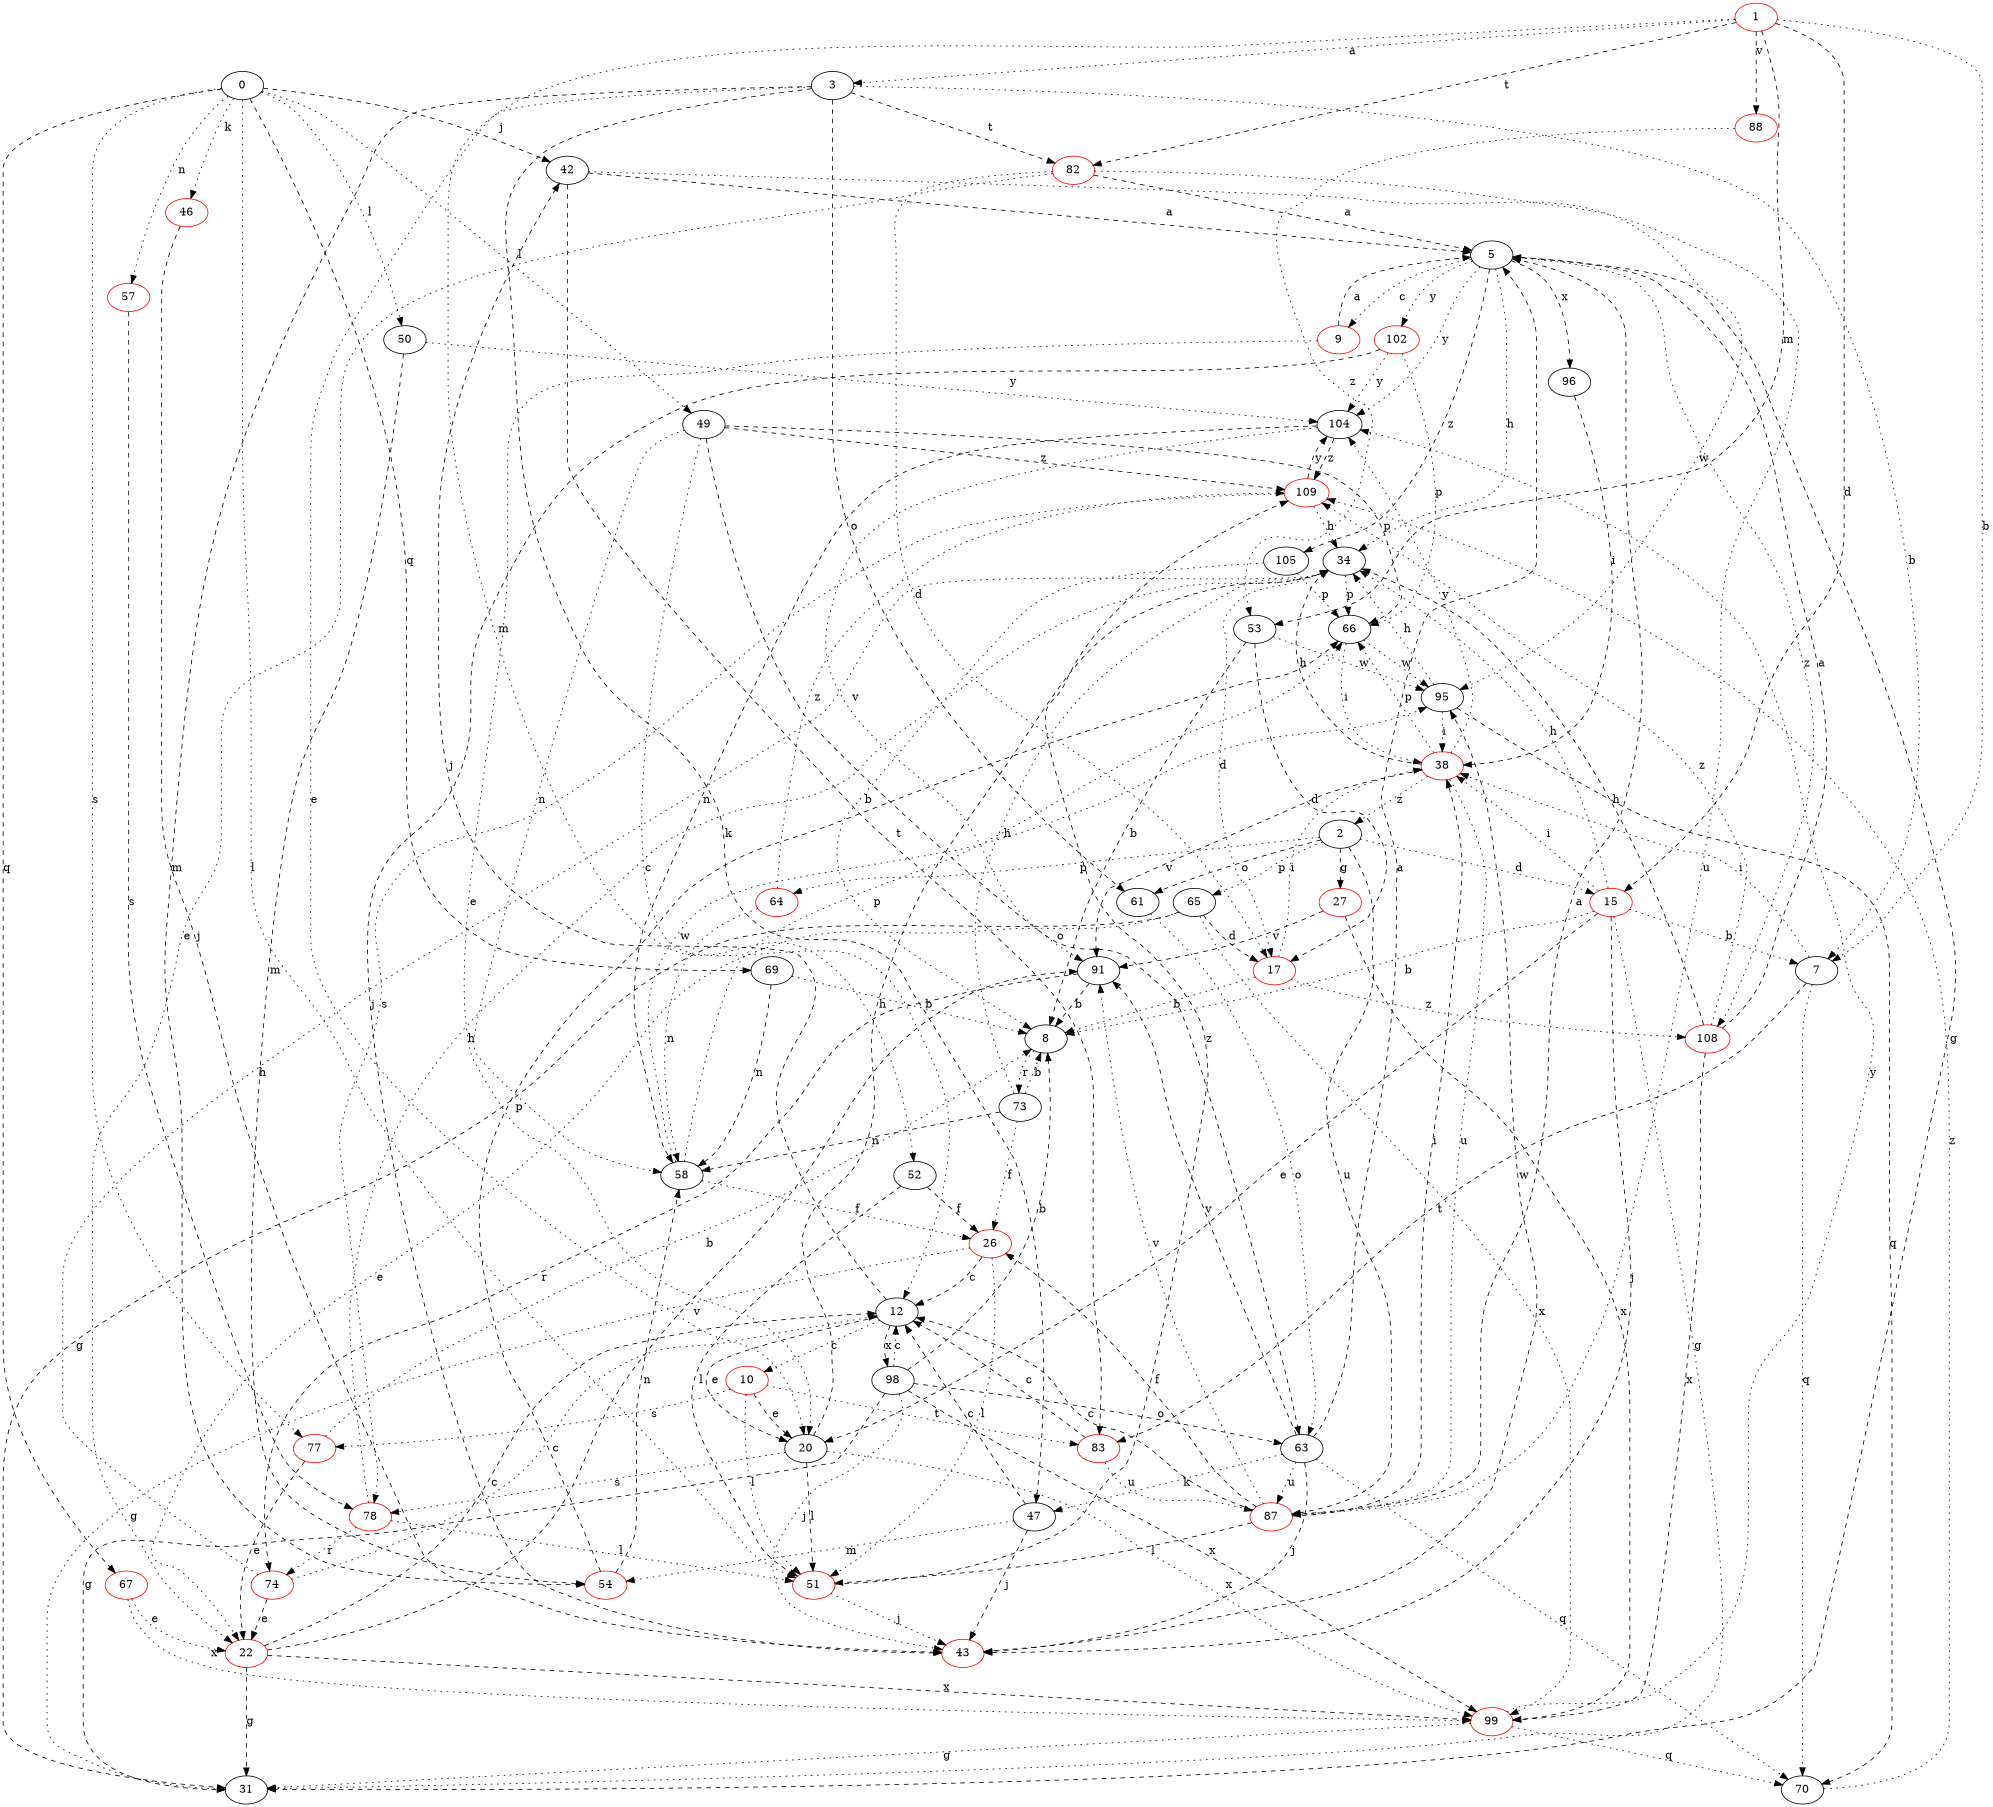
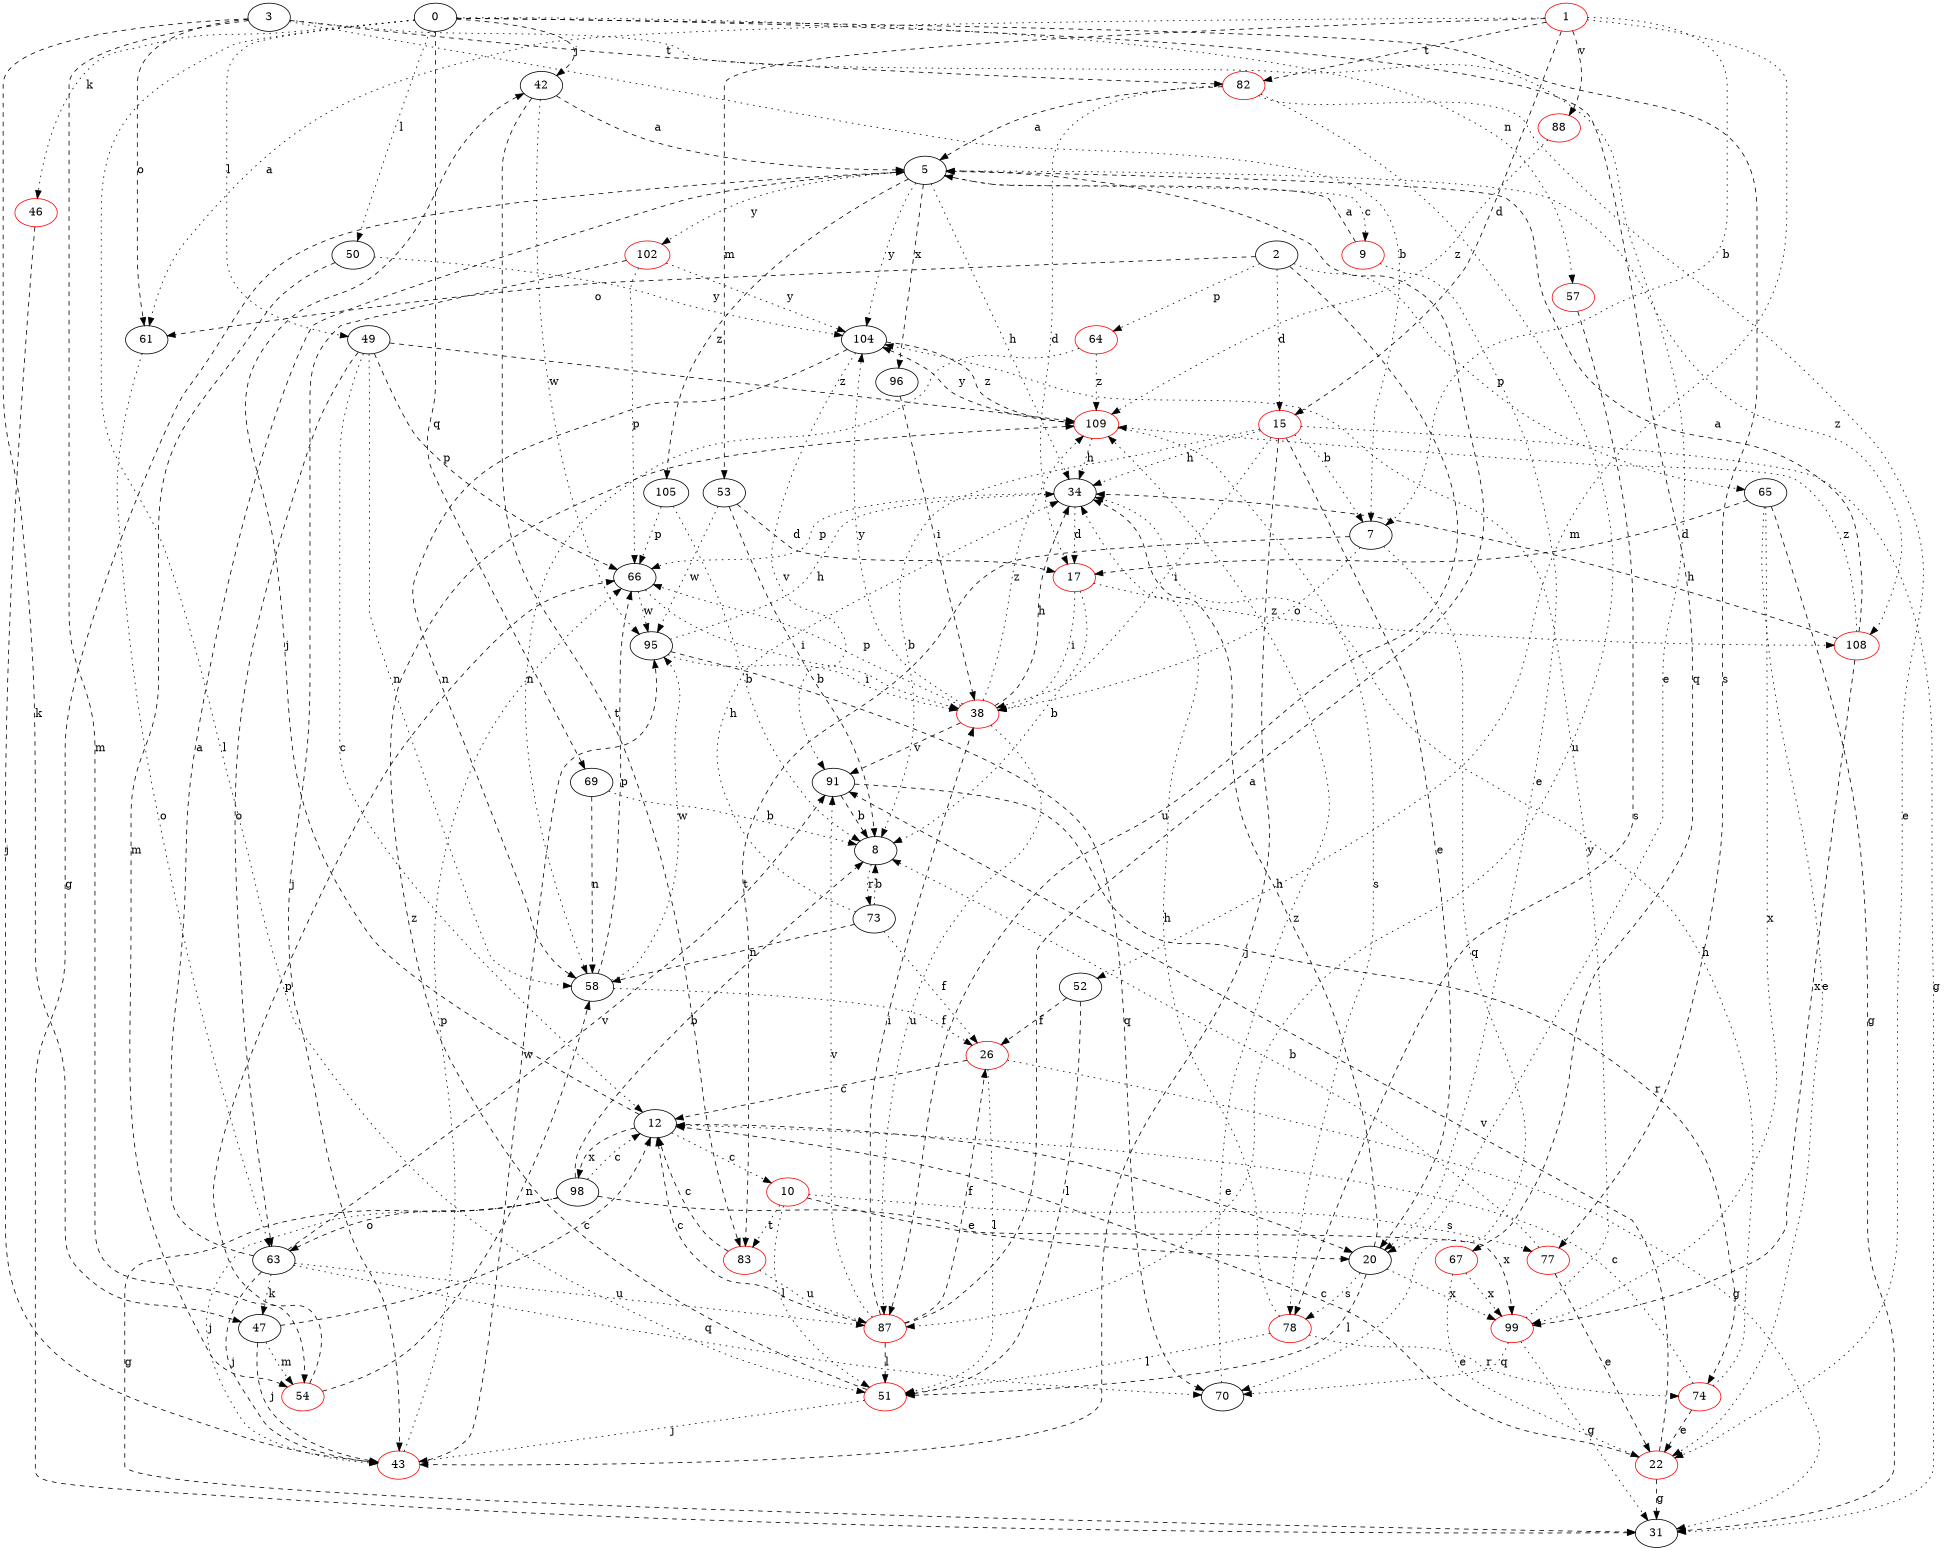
(1298, 51) -> (754, 30)
(1279, 255) -> (1352, 301)
(93, 750) -> (1669, 109)
(1395, 798) -> (1013, 571)
(929, 867) -> (620, 787)
(1741, 868) -> (1298, 612)
(1340, 902) -> none
none -> (439, 1020)
(865, 1687) -> none
